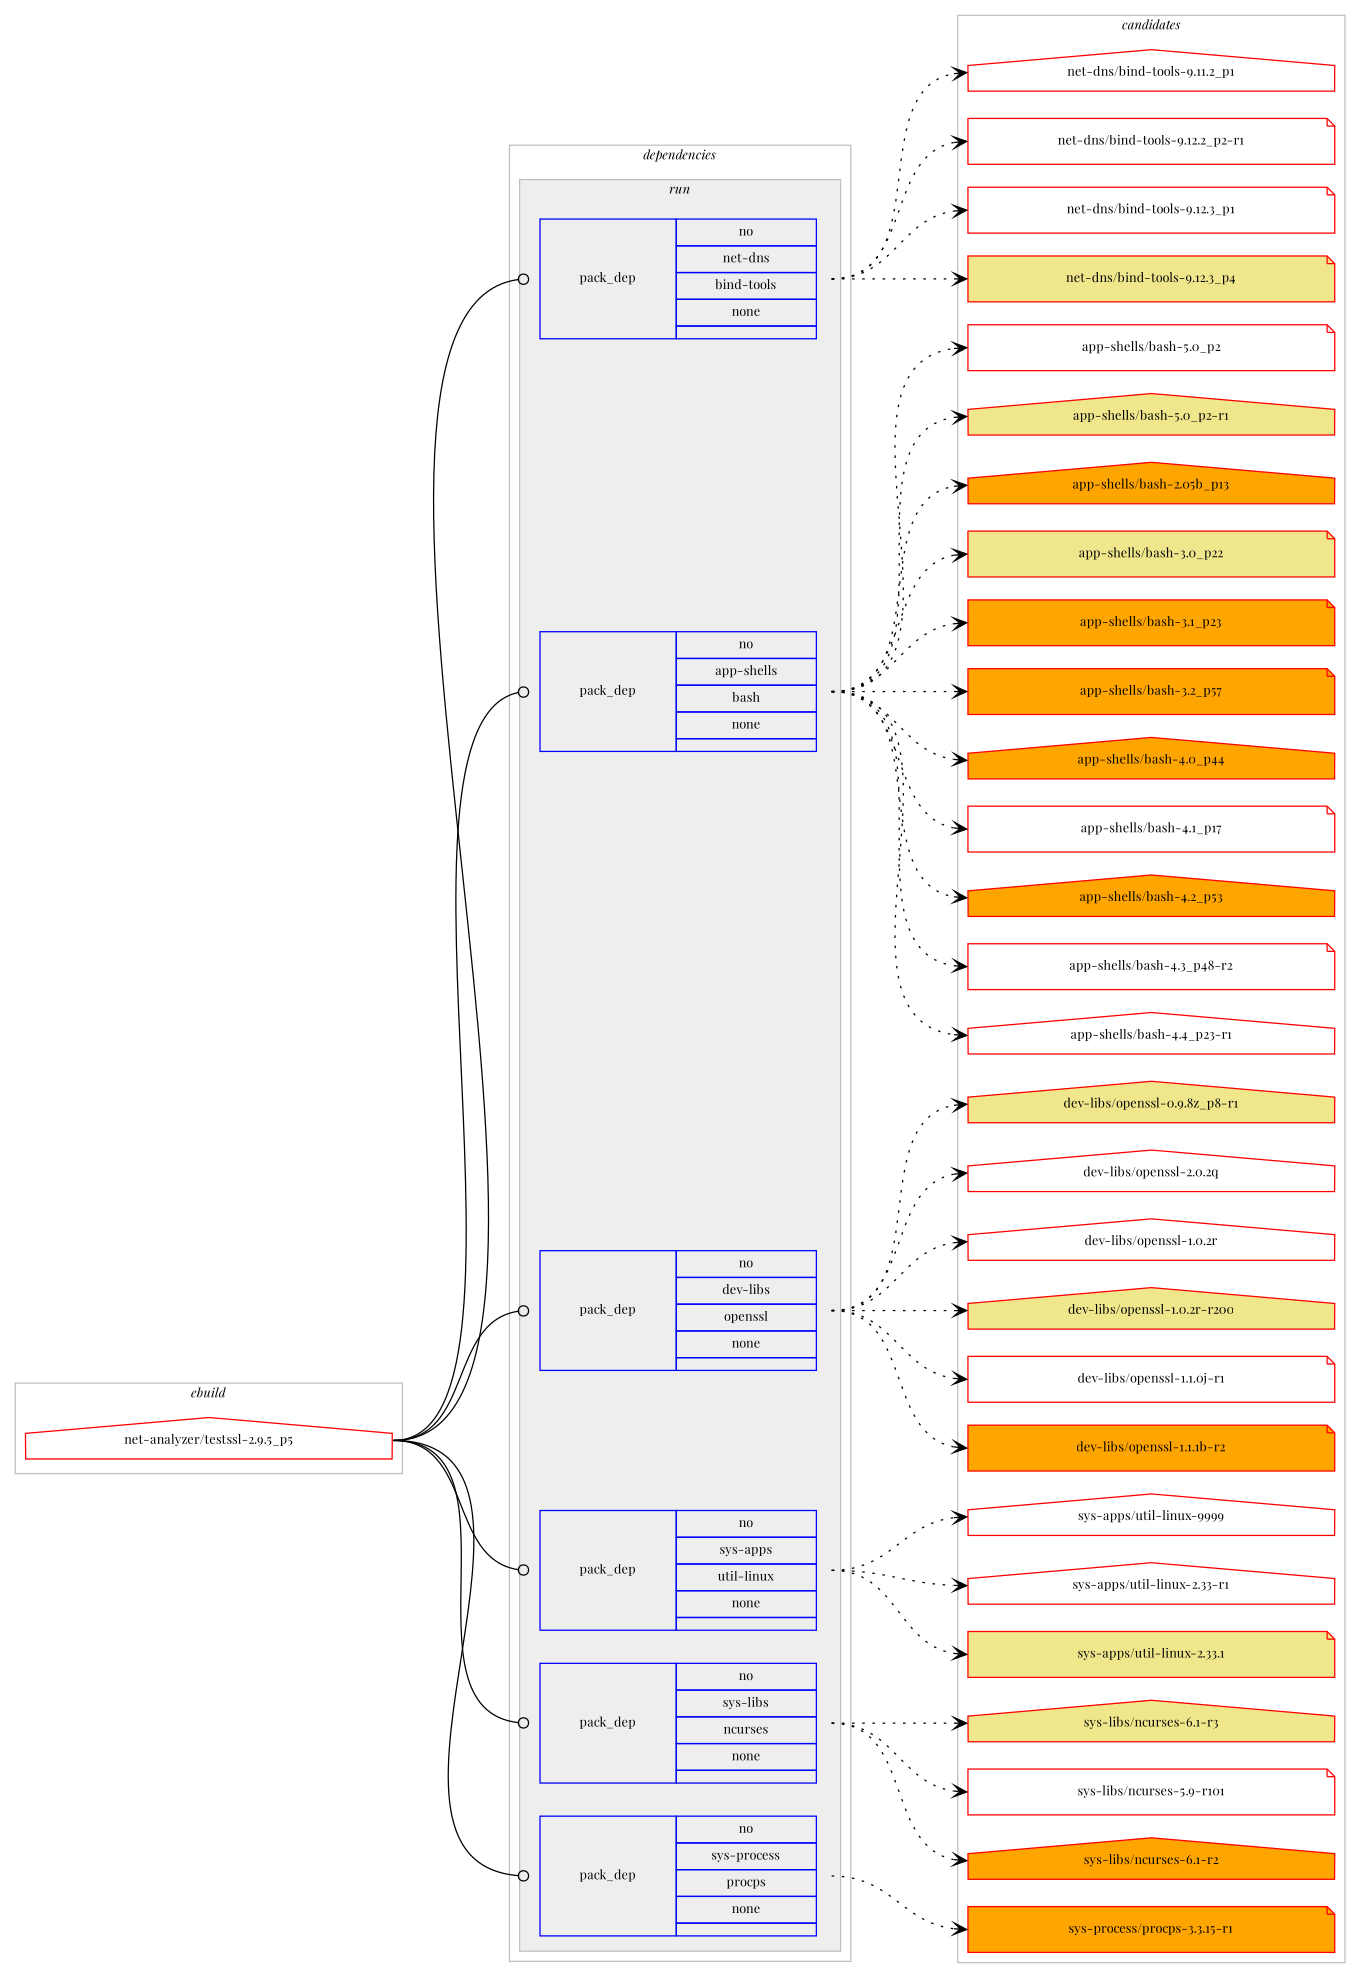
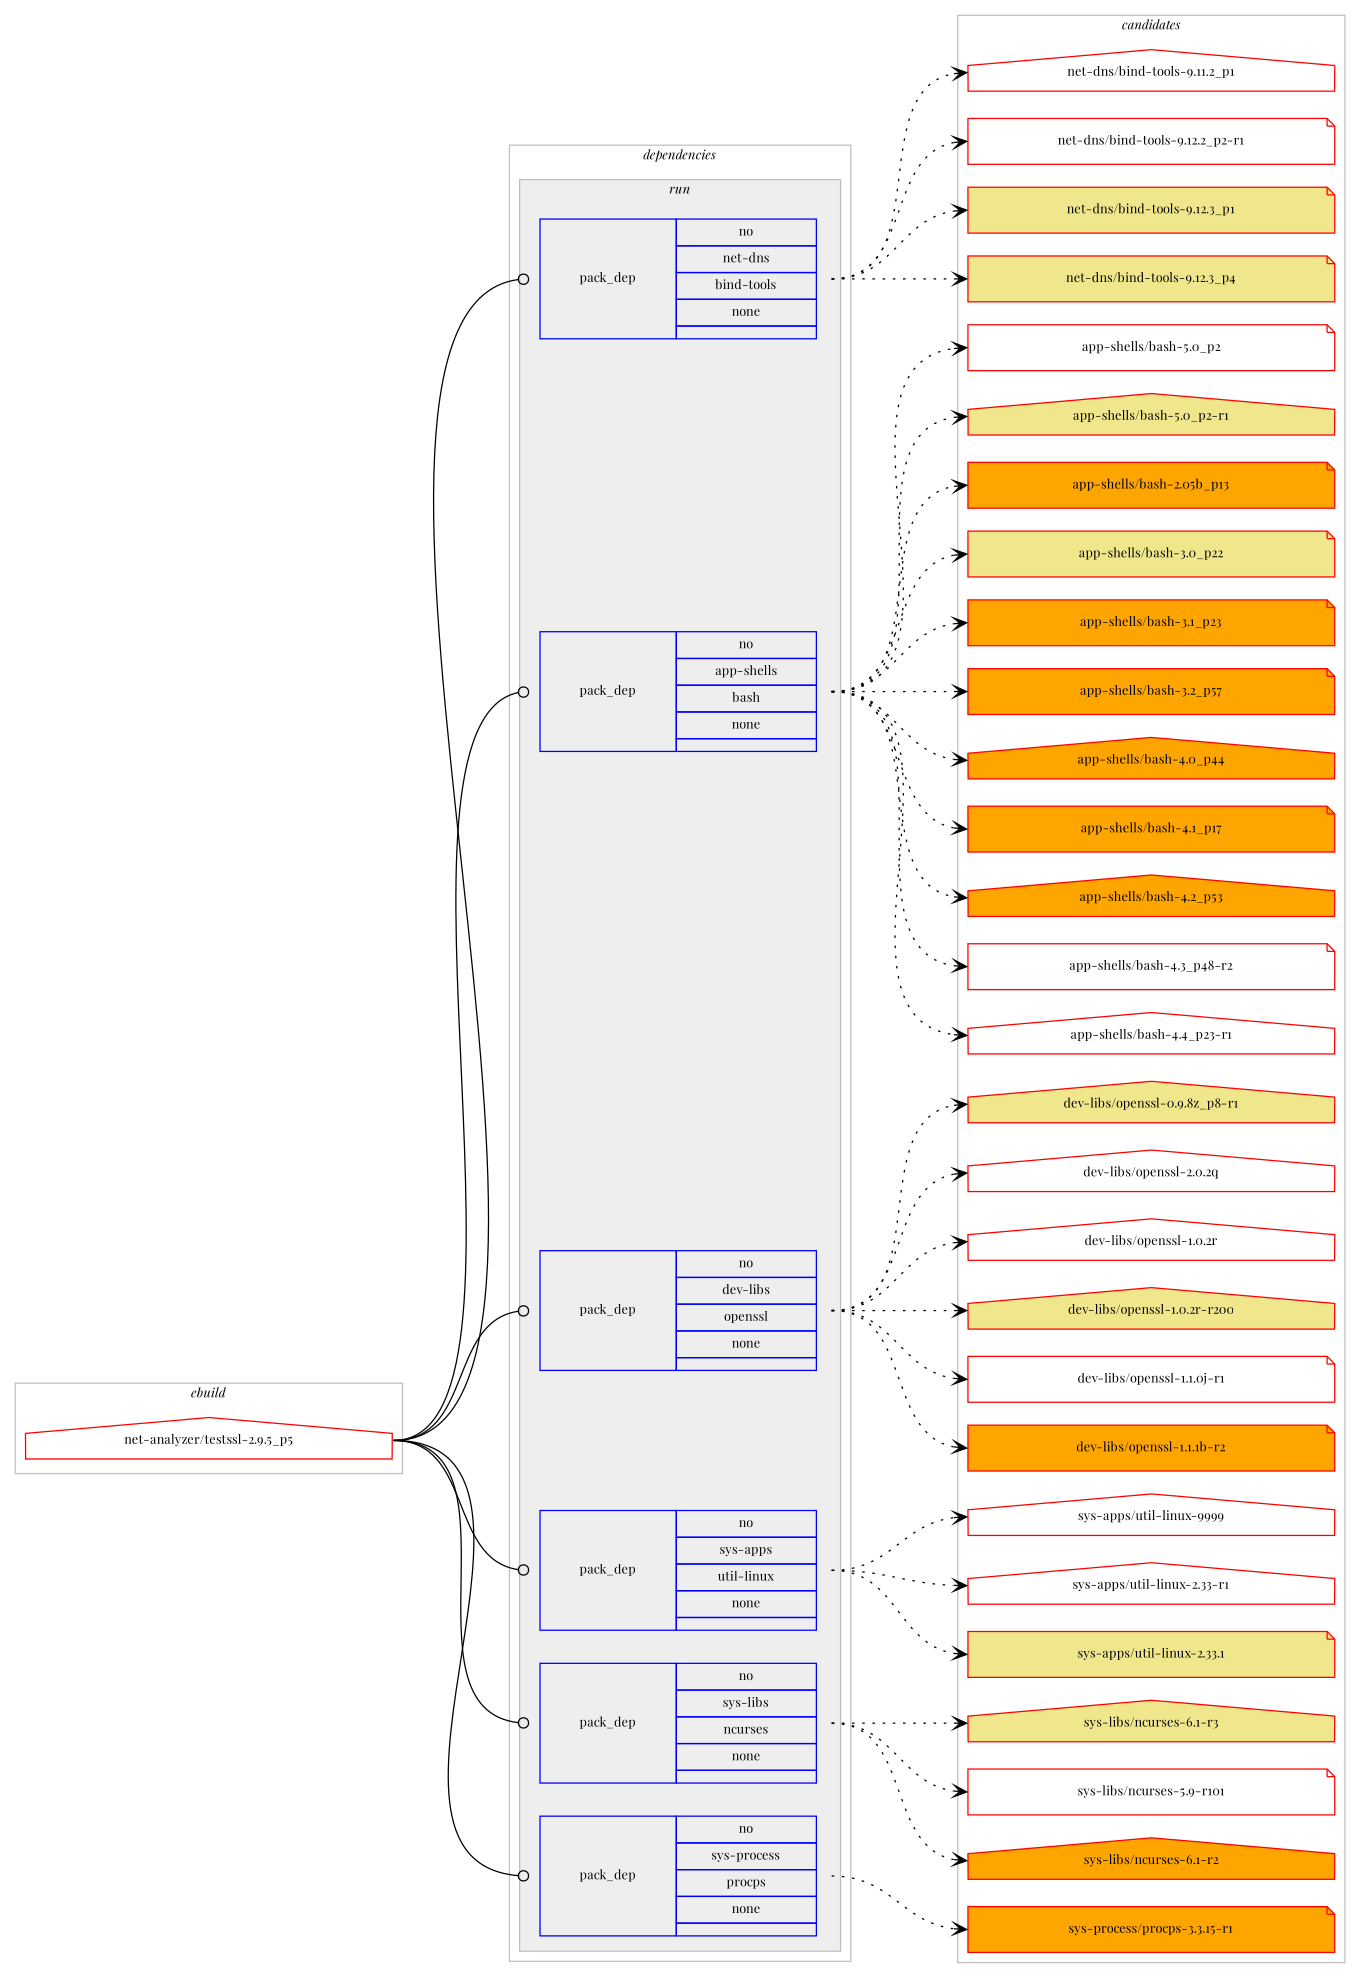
(1151, 210) -> (1151, 210)
(1151, 485) -> (1151, 485)
(1151, 829) -> (1151, 829)
